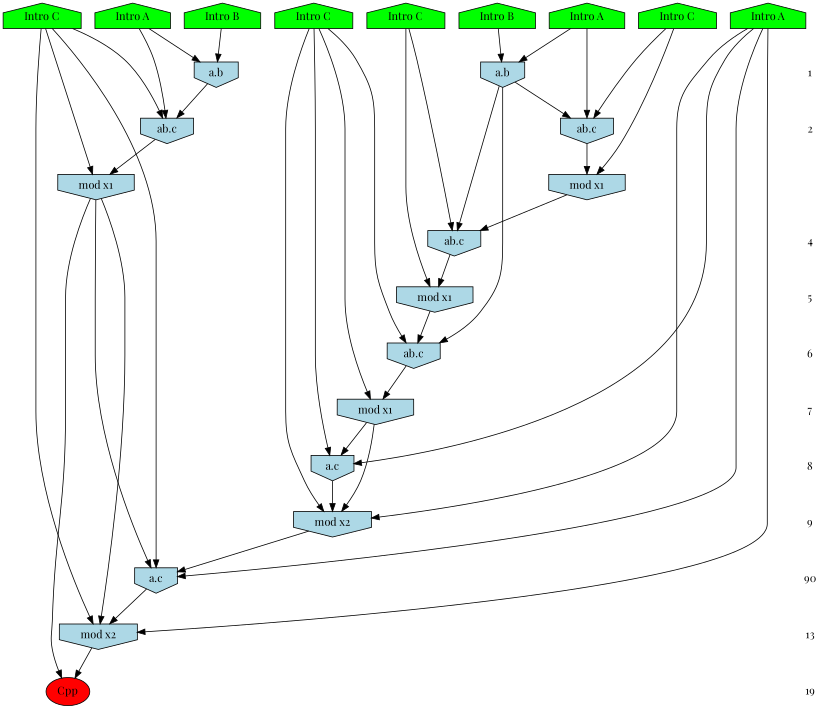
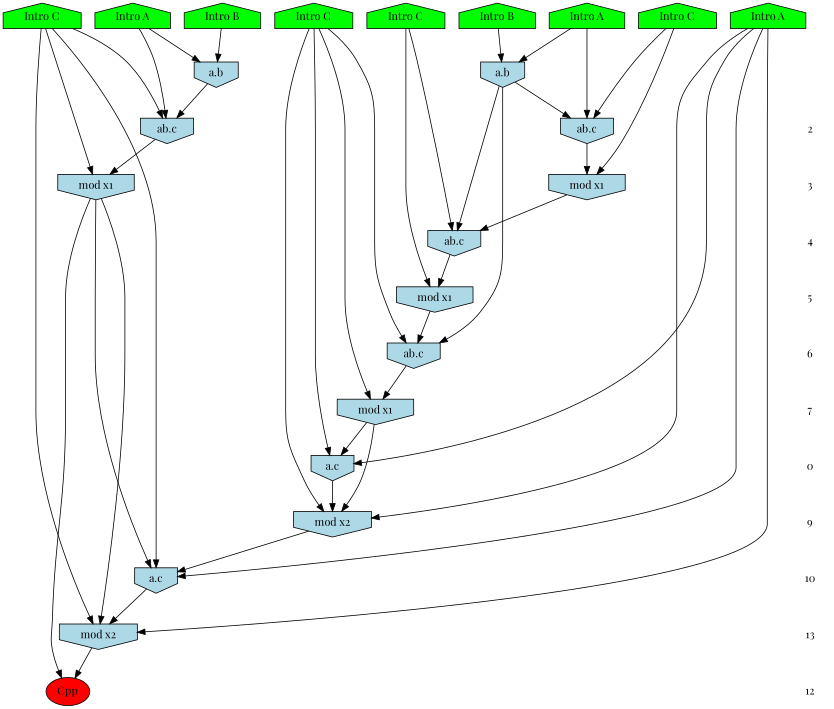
(810, 73) -> none
none -> (810, 186)
(810, 467) -> (810, 467)
(810, 579) -> (810, 579)
(810, 692) -> (810, 692)
